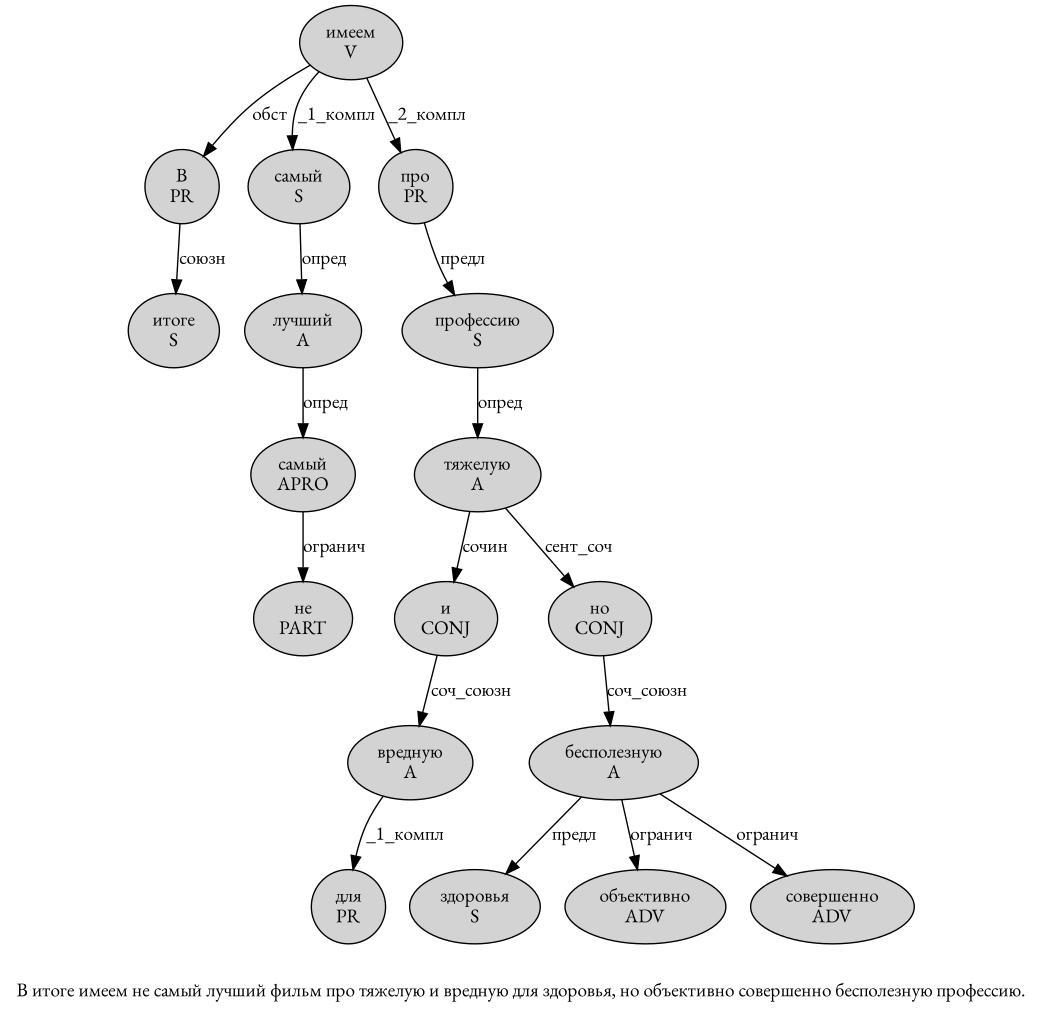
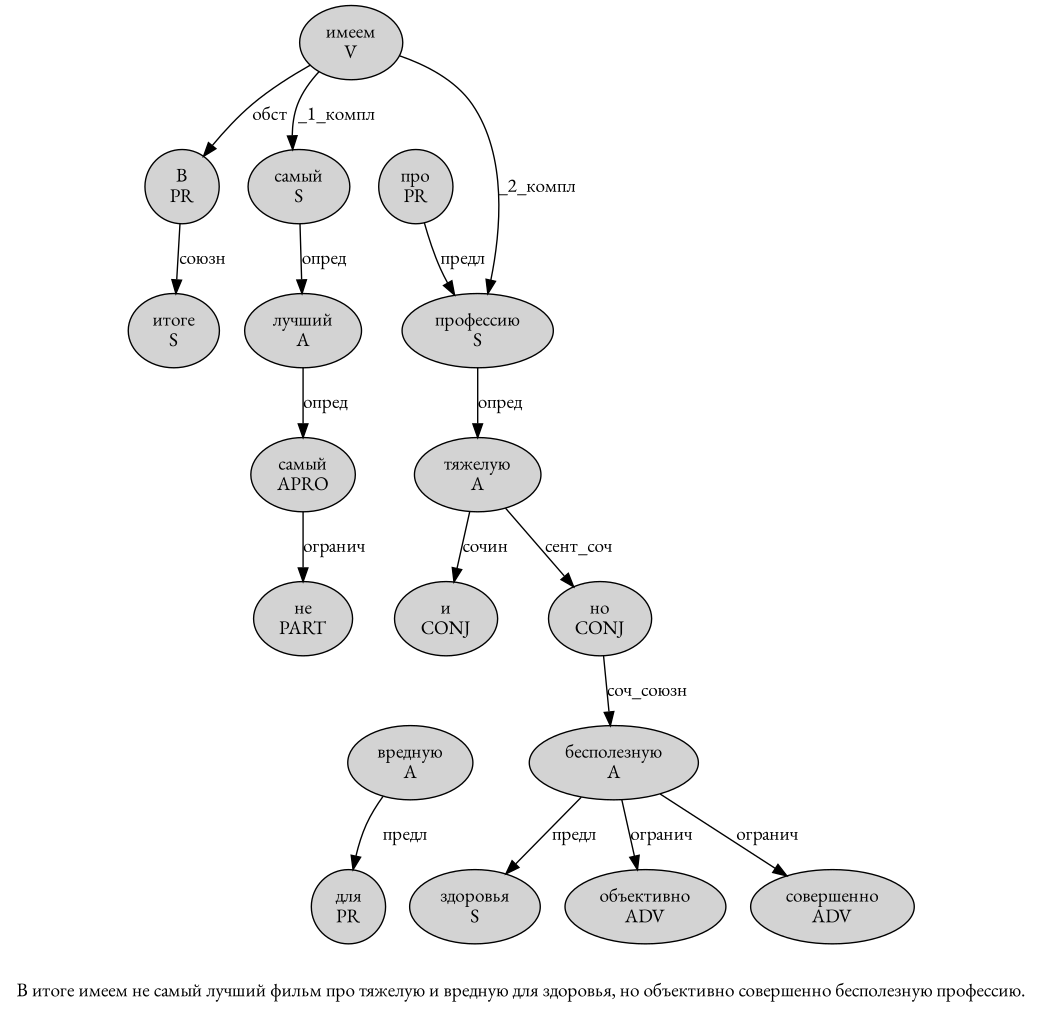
(381, 109) -> (491, 146)
(430, 684) -> none
(406, 835) -> (406, 835)
